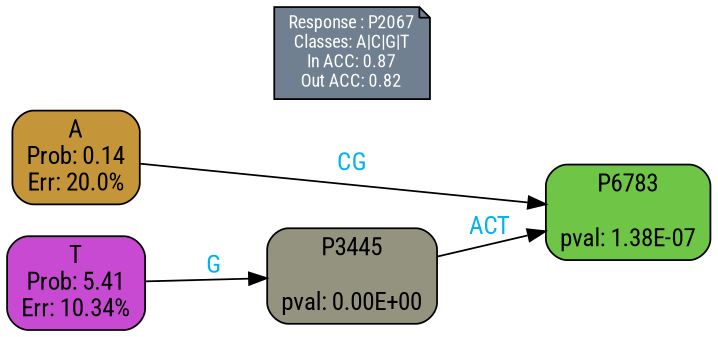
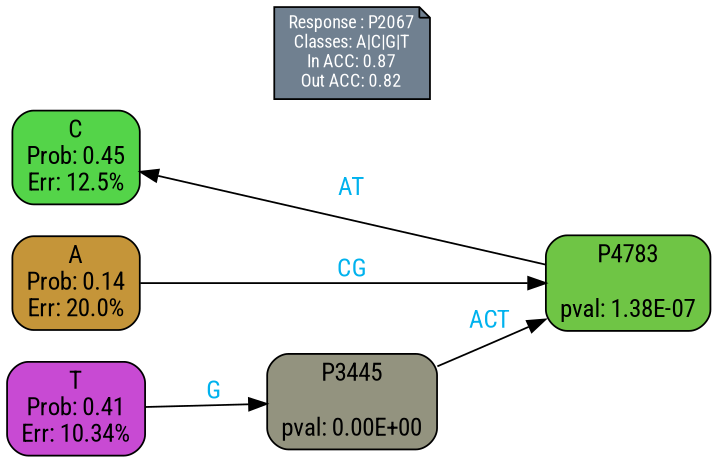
none -> (76, 157)
(628, 212) -> (628, 283)
(76, 283) -> (76, 409)
